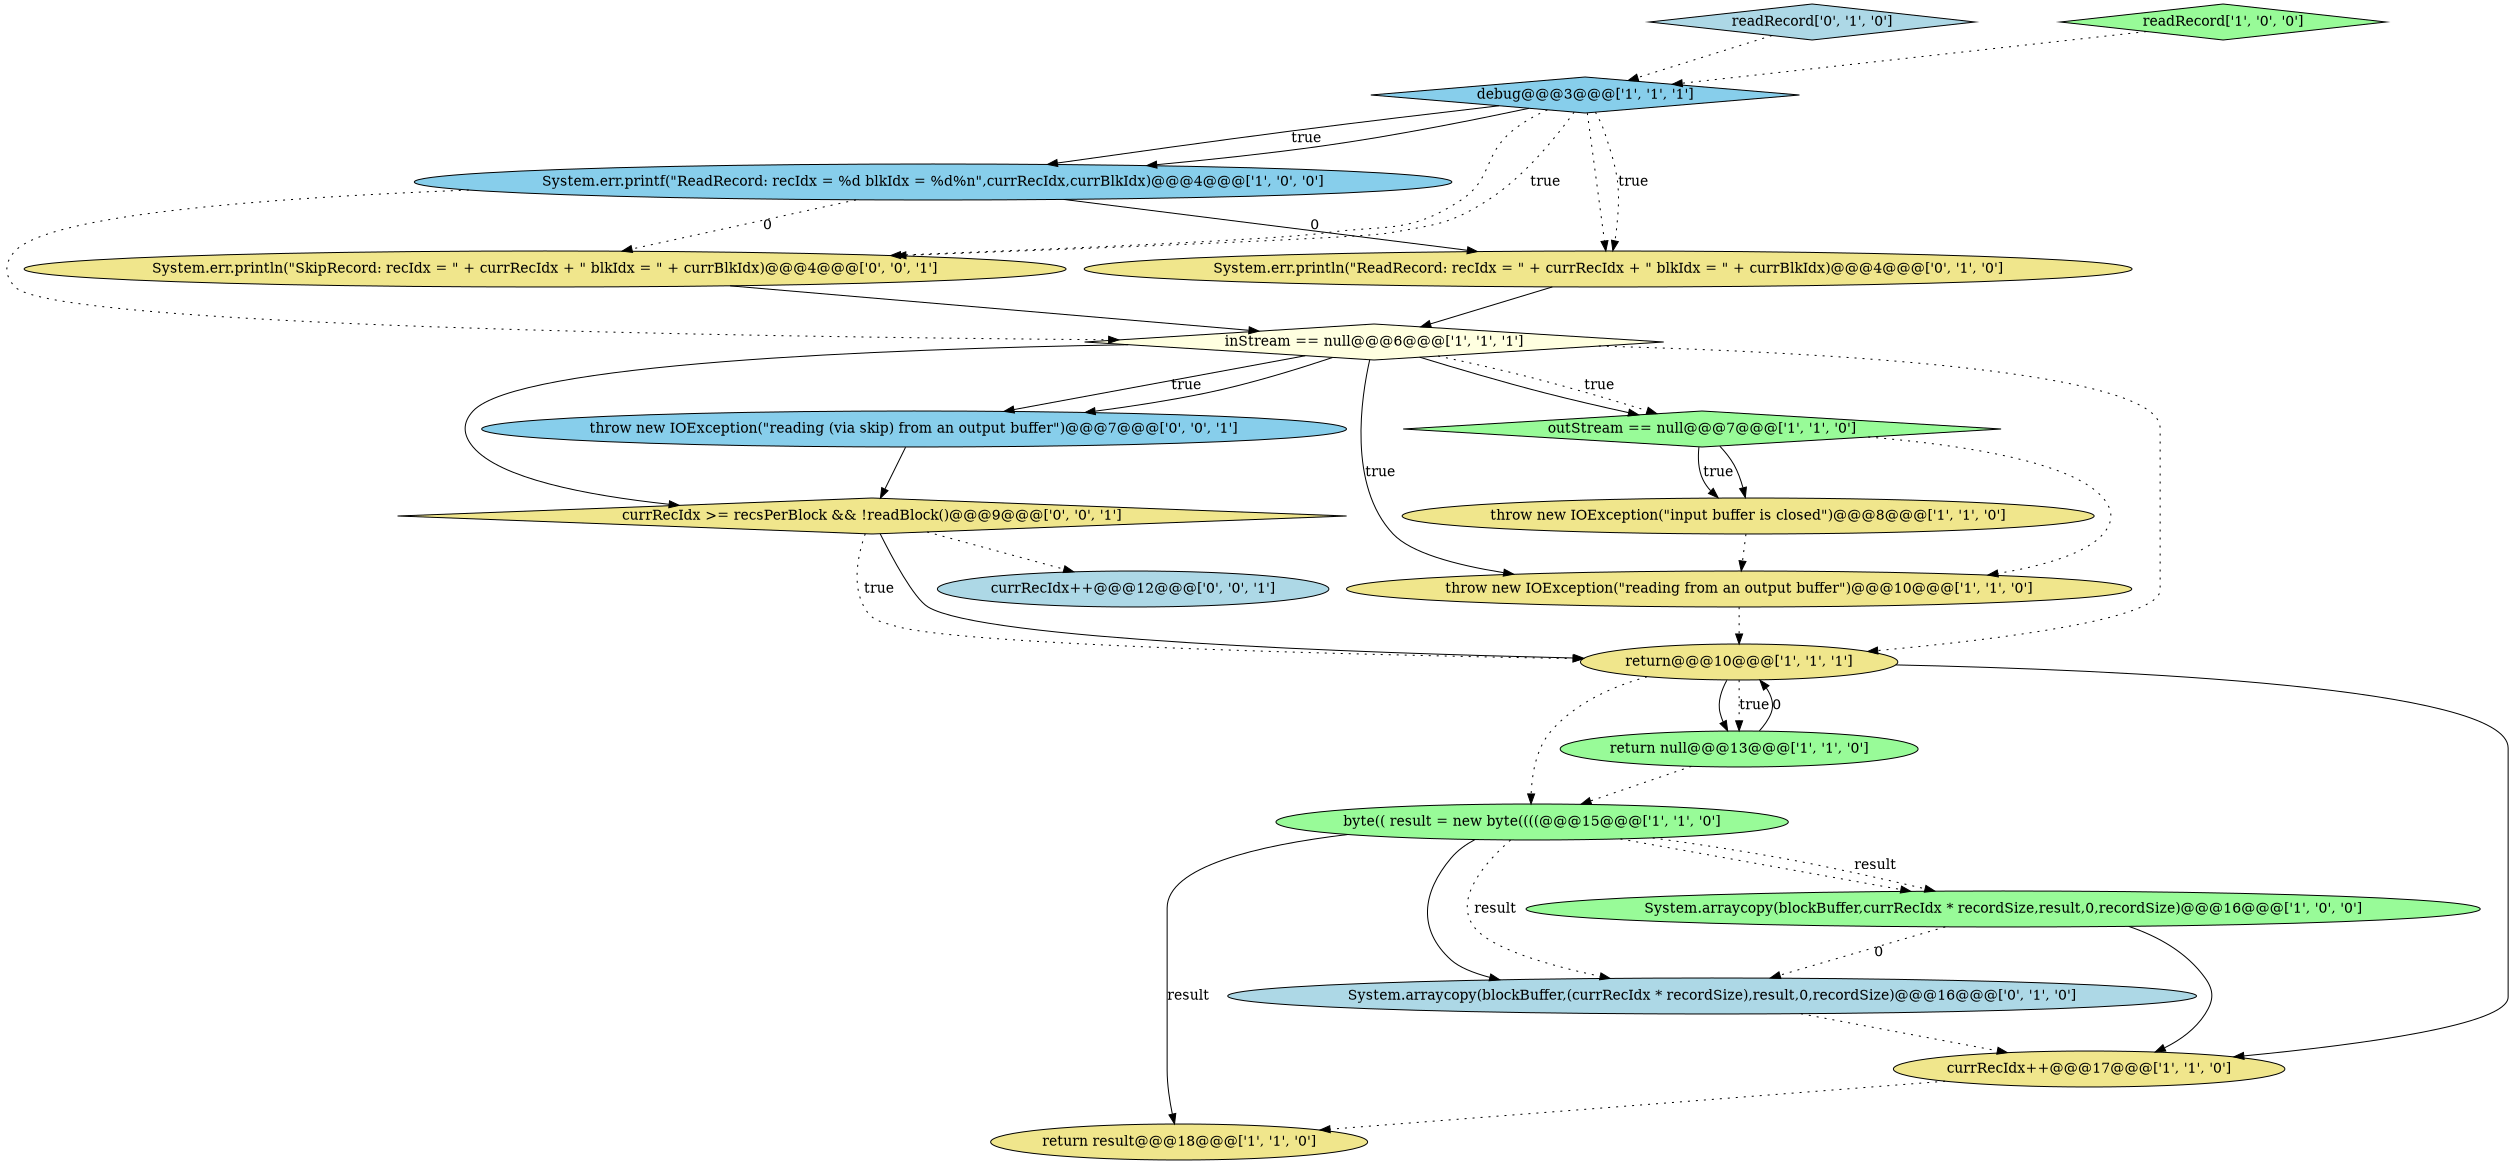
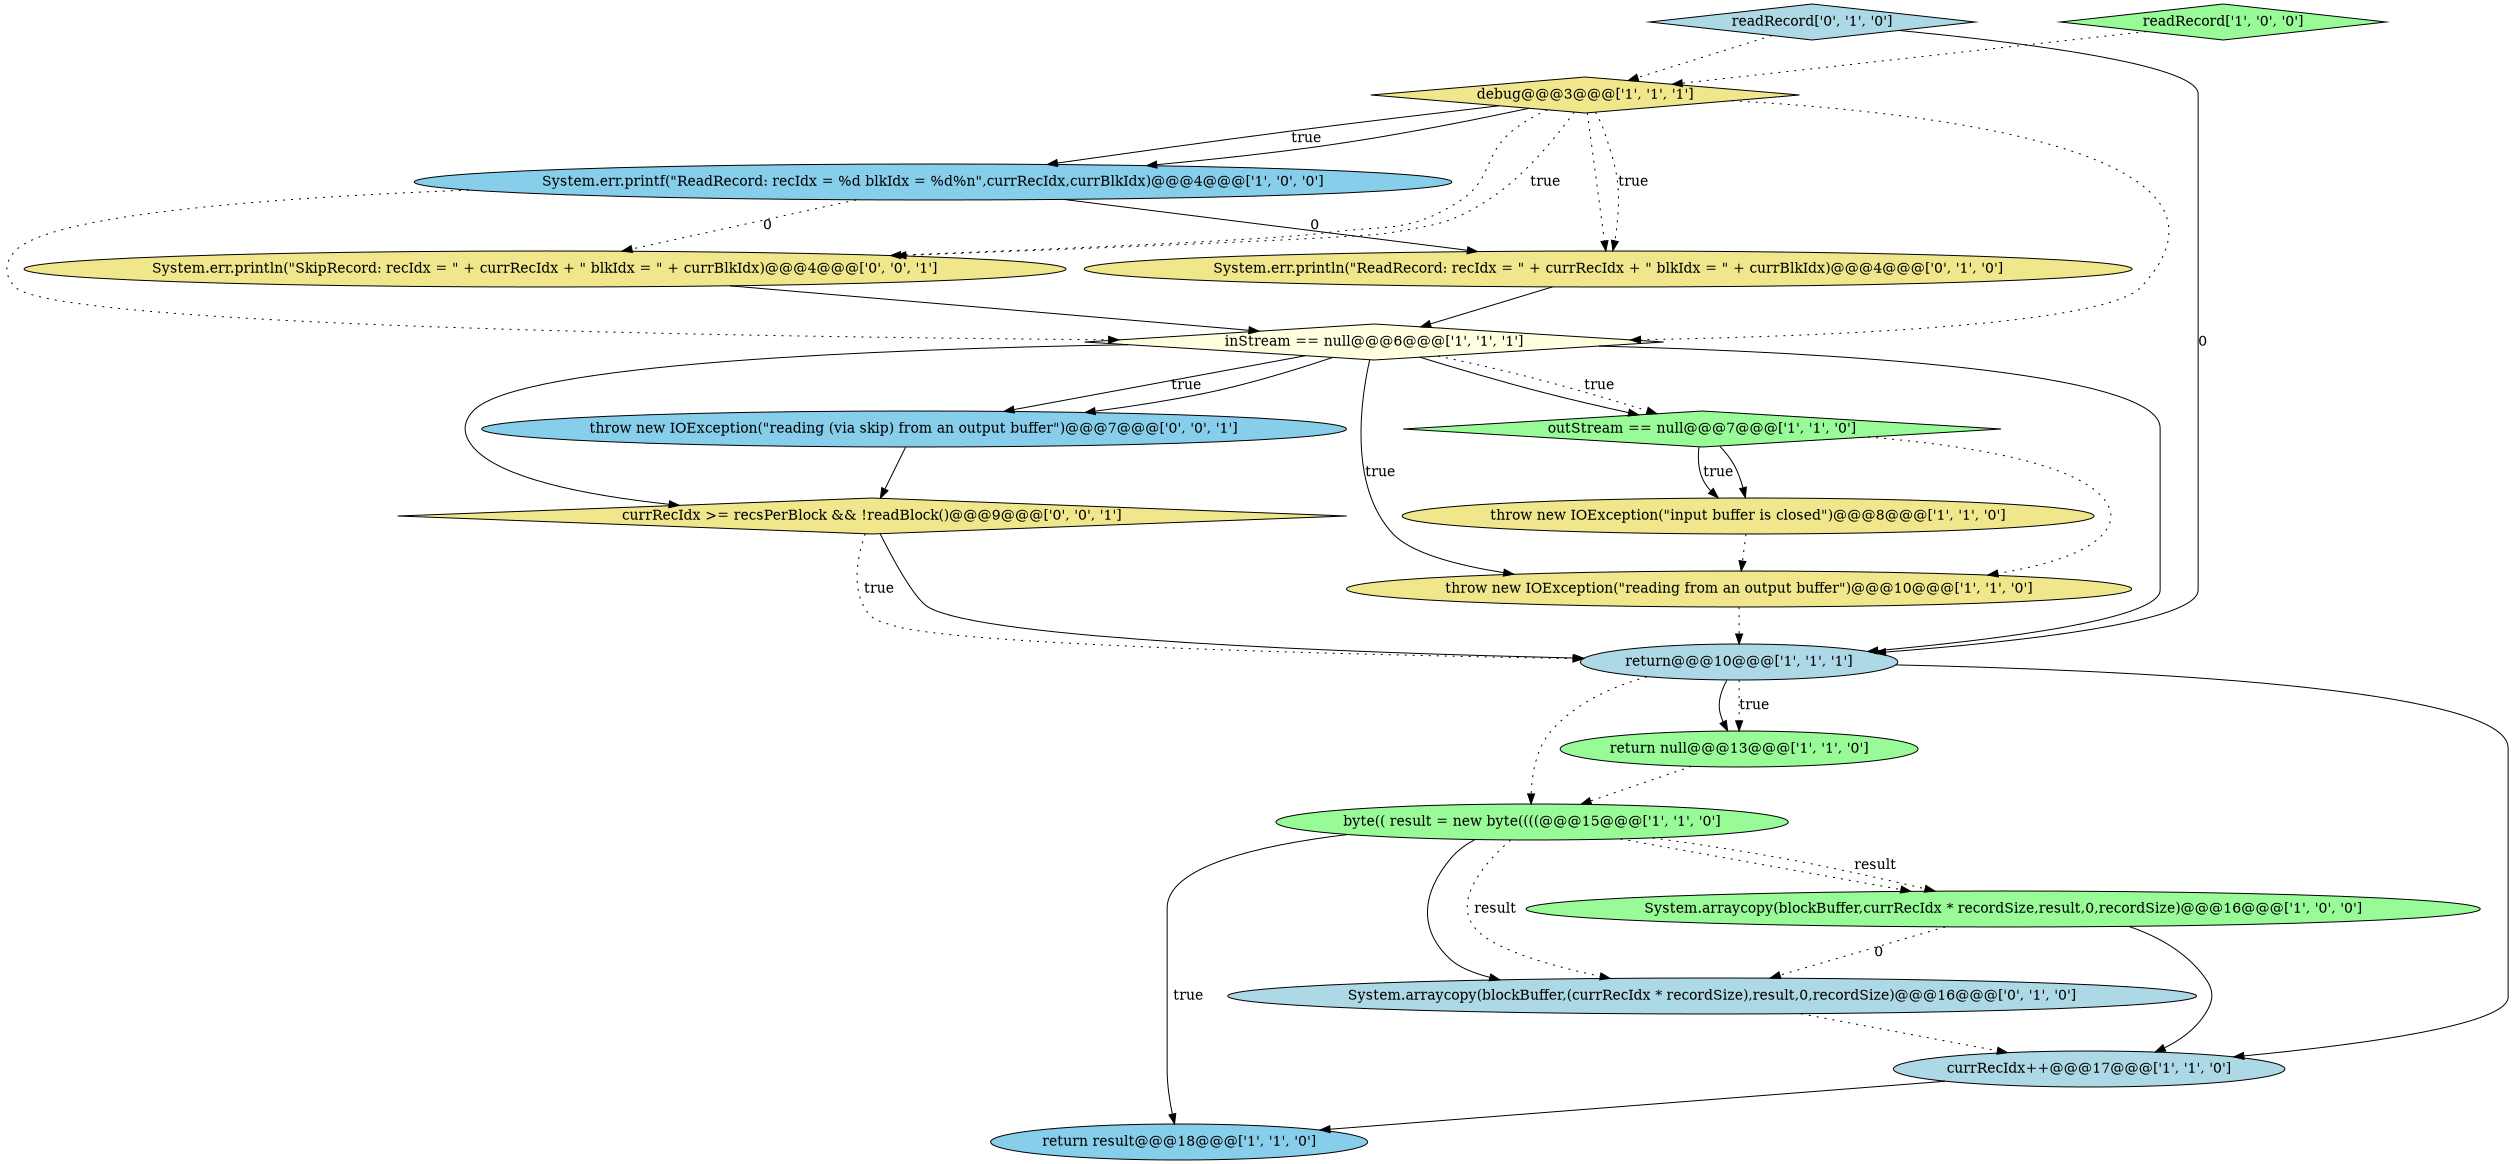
(1585, 95) -> (1585, 95)
none -> (2149, 273)
(2112, 395) -> (2112, 395)
(1133, 589) -> none
(1739, 662) -> (1739, 662)
(1772, 711) -> (2198, 349)
(1189, 996) -> (1189, 996)
(2089, 1069) -> (2089, 1069)
(1638, 1105) -> (1638, 1105)
(1179, 1142) -> (1179, 1142)
